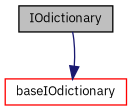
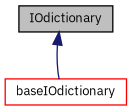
(75, 49) -> (57, 62)
